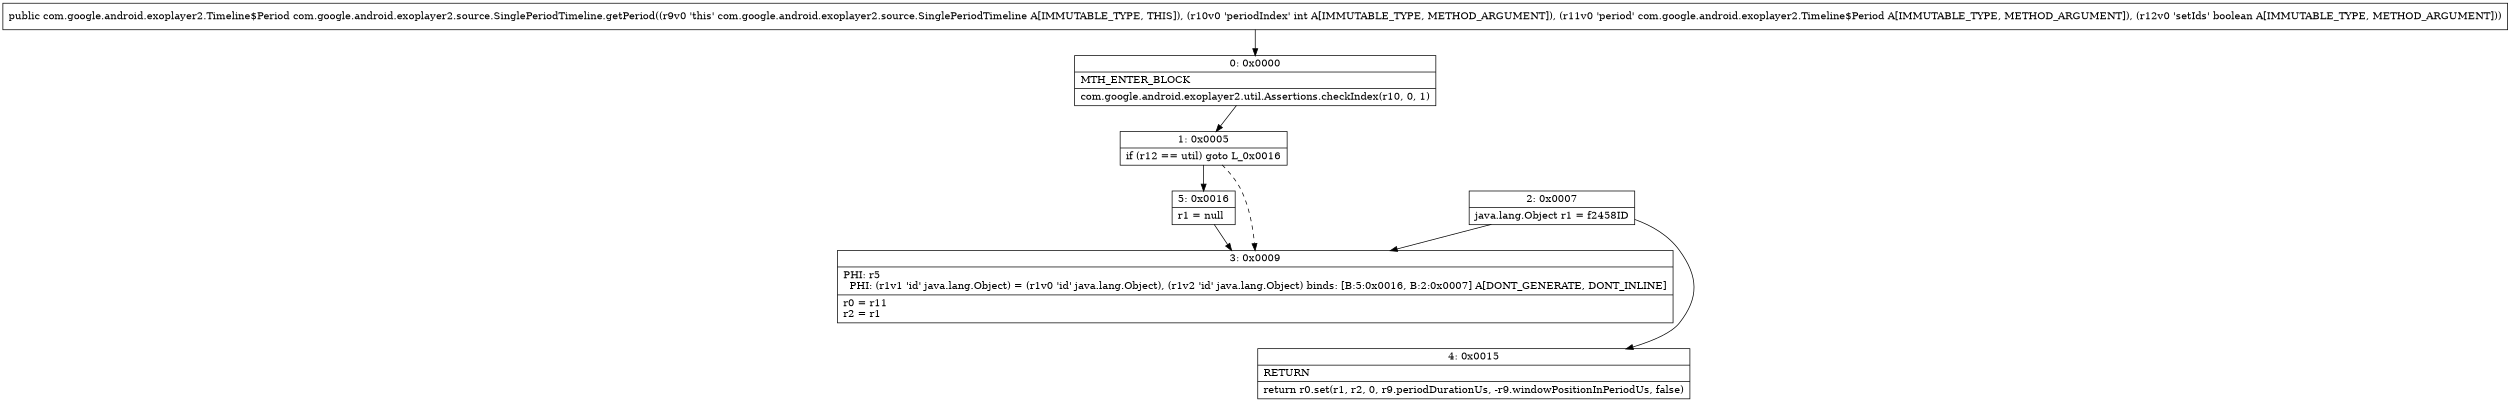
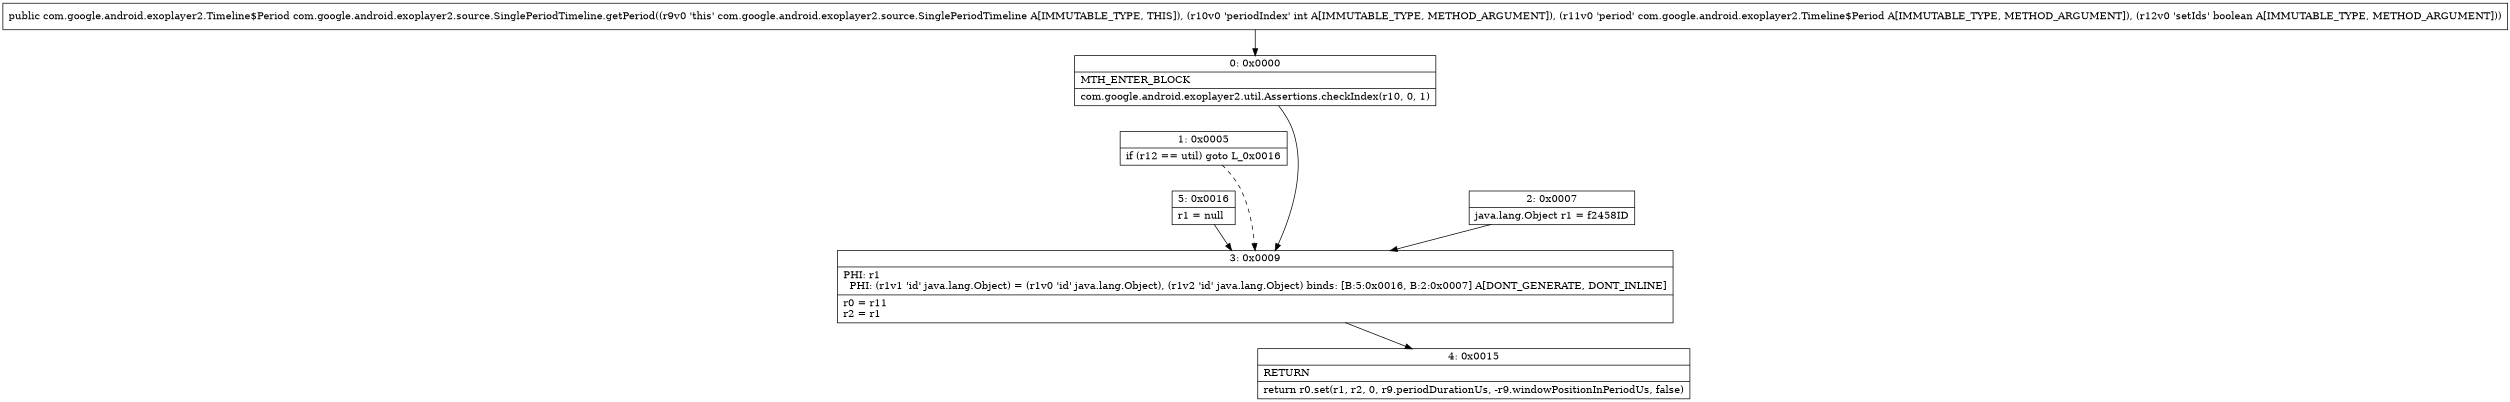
(1229, 116) -> (1298, 174)
(1204, 174) -> none
(864, 275) -> (864, 275)
(1694, 286) -> (1375, 334)
